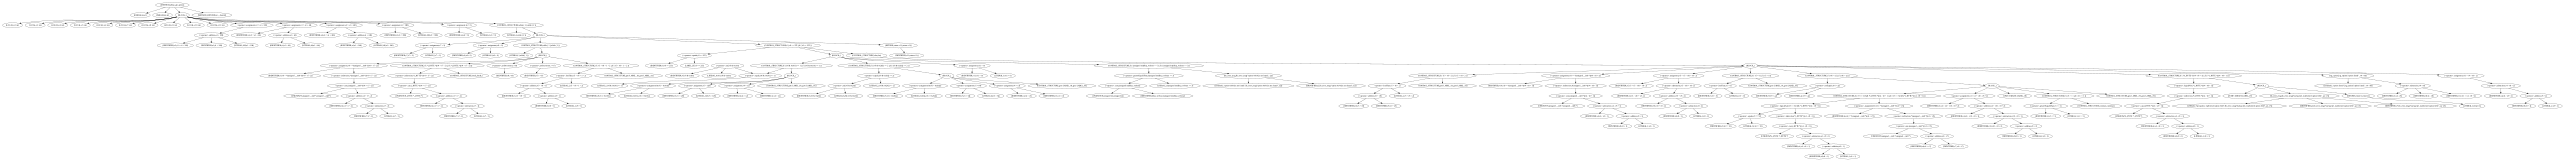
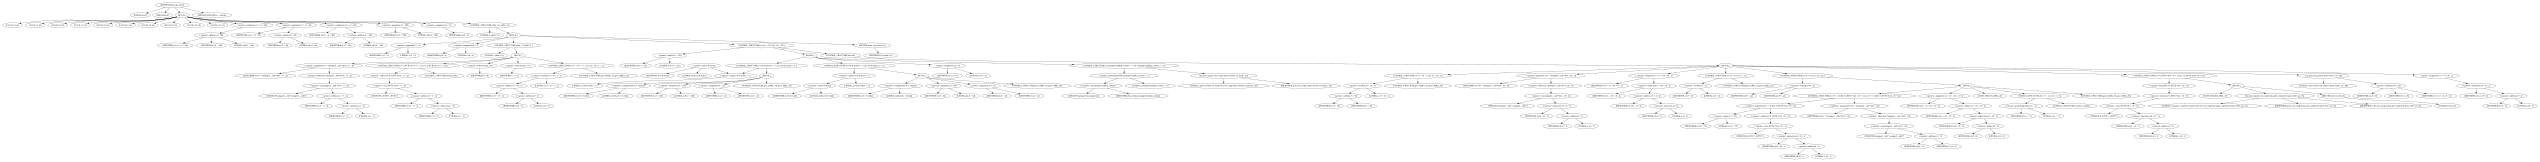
(488, 35) -> none
(694, 66) -> (670, 66)
